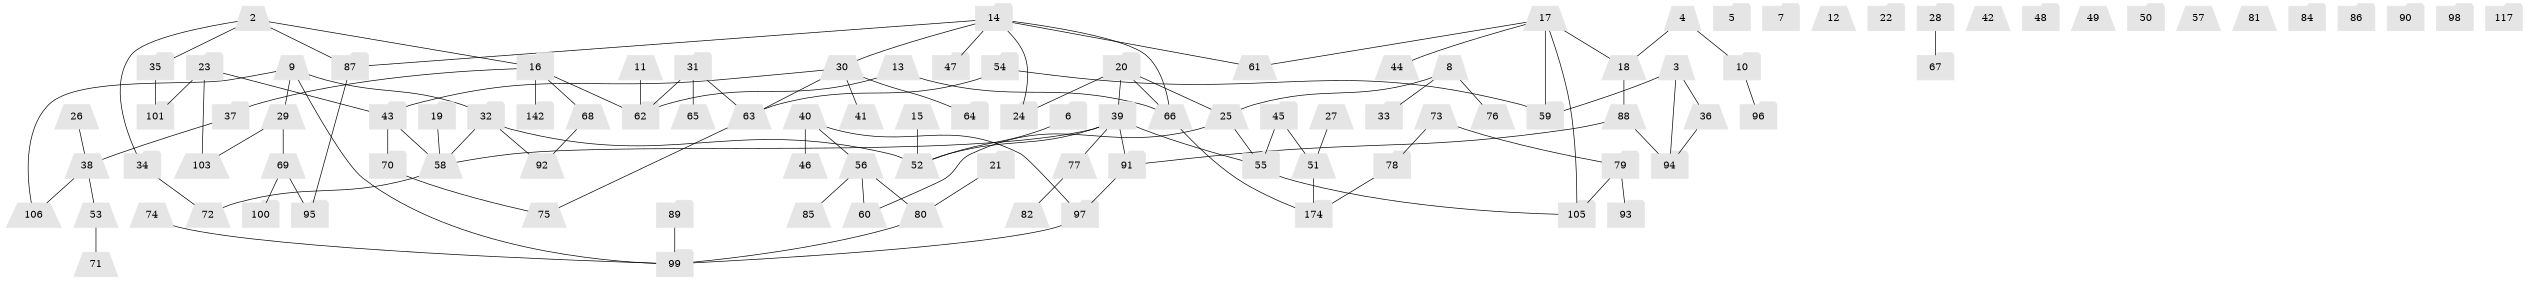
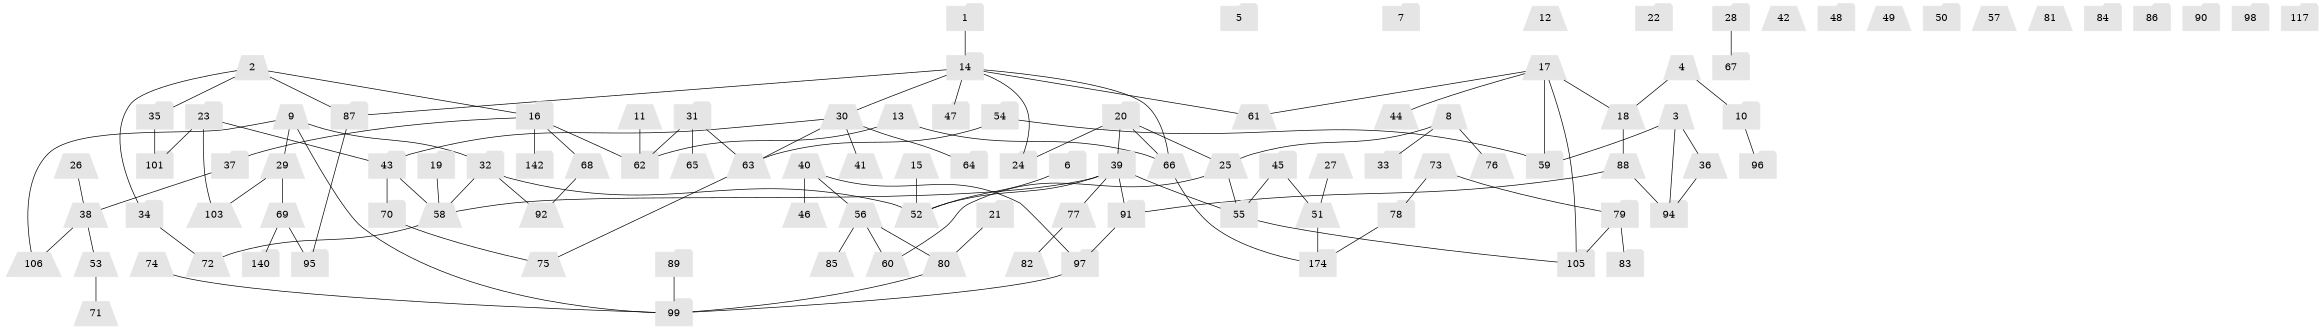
none -> (965, 18)
(261, 215) -> (261, 264)
(1626, 215) -> (1625, 264)
